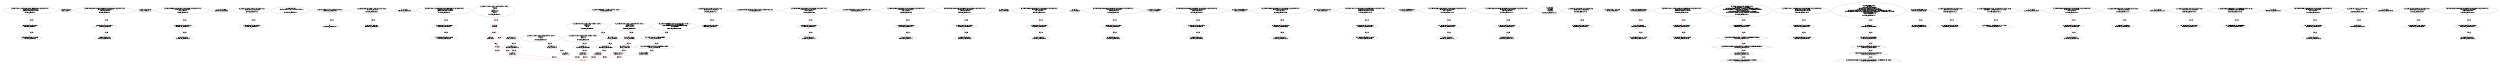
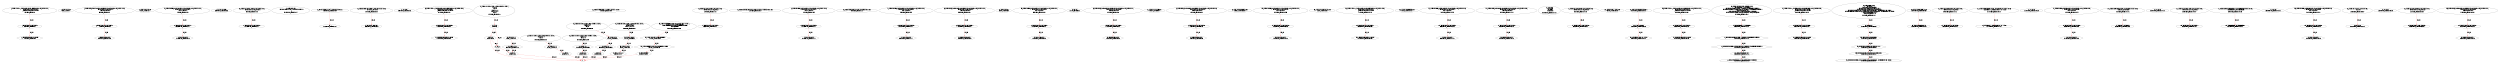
(1075, 11) -> (1075, 11)
